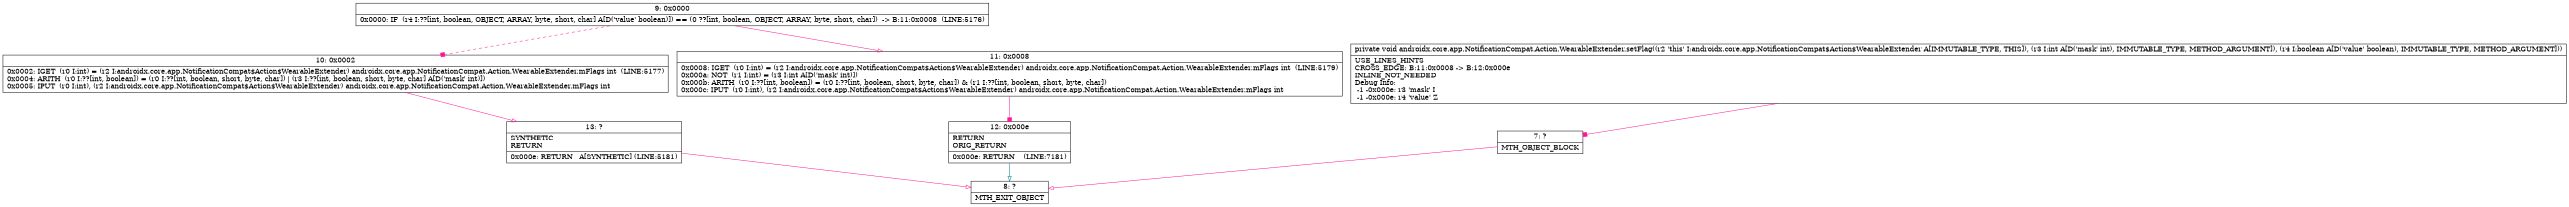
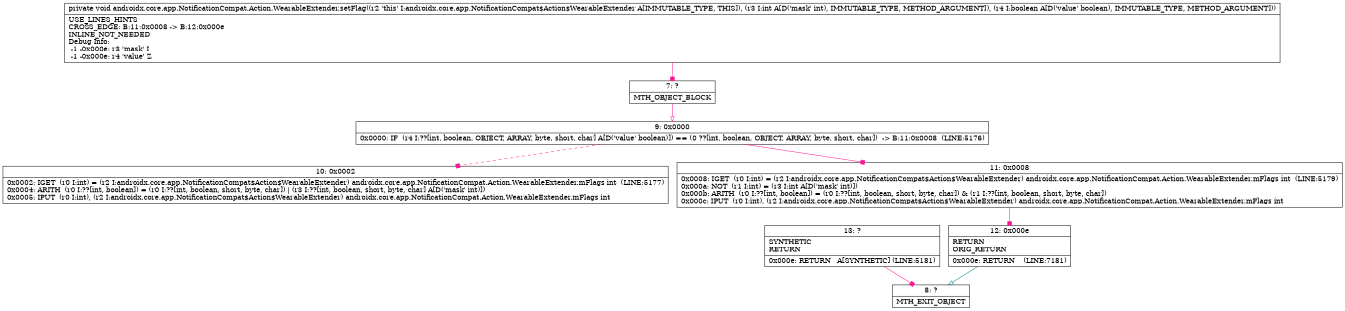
(806, 38) -> (802, 153)
(459, 106) -> none
(1275, 167) -> (672, 110)
(824, 170) -> (897, 275)
